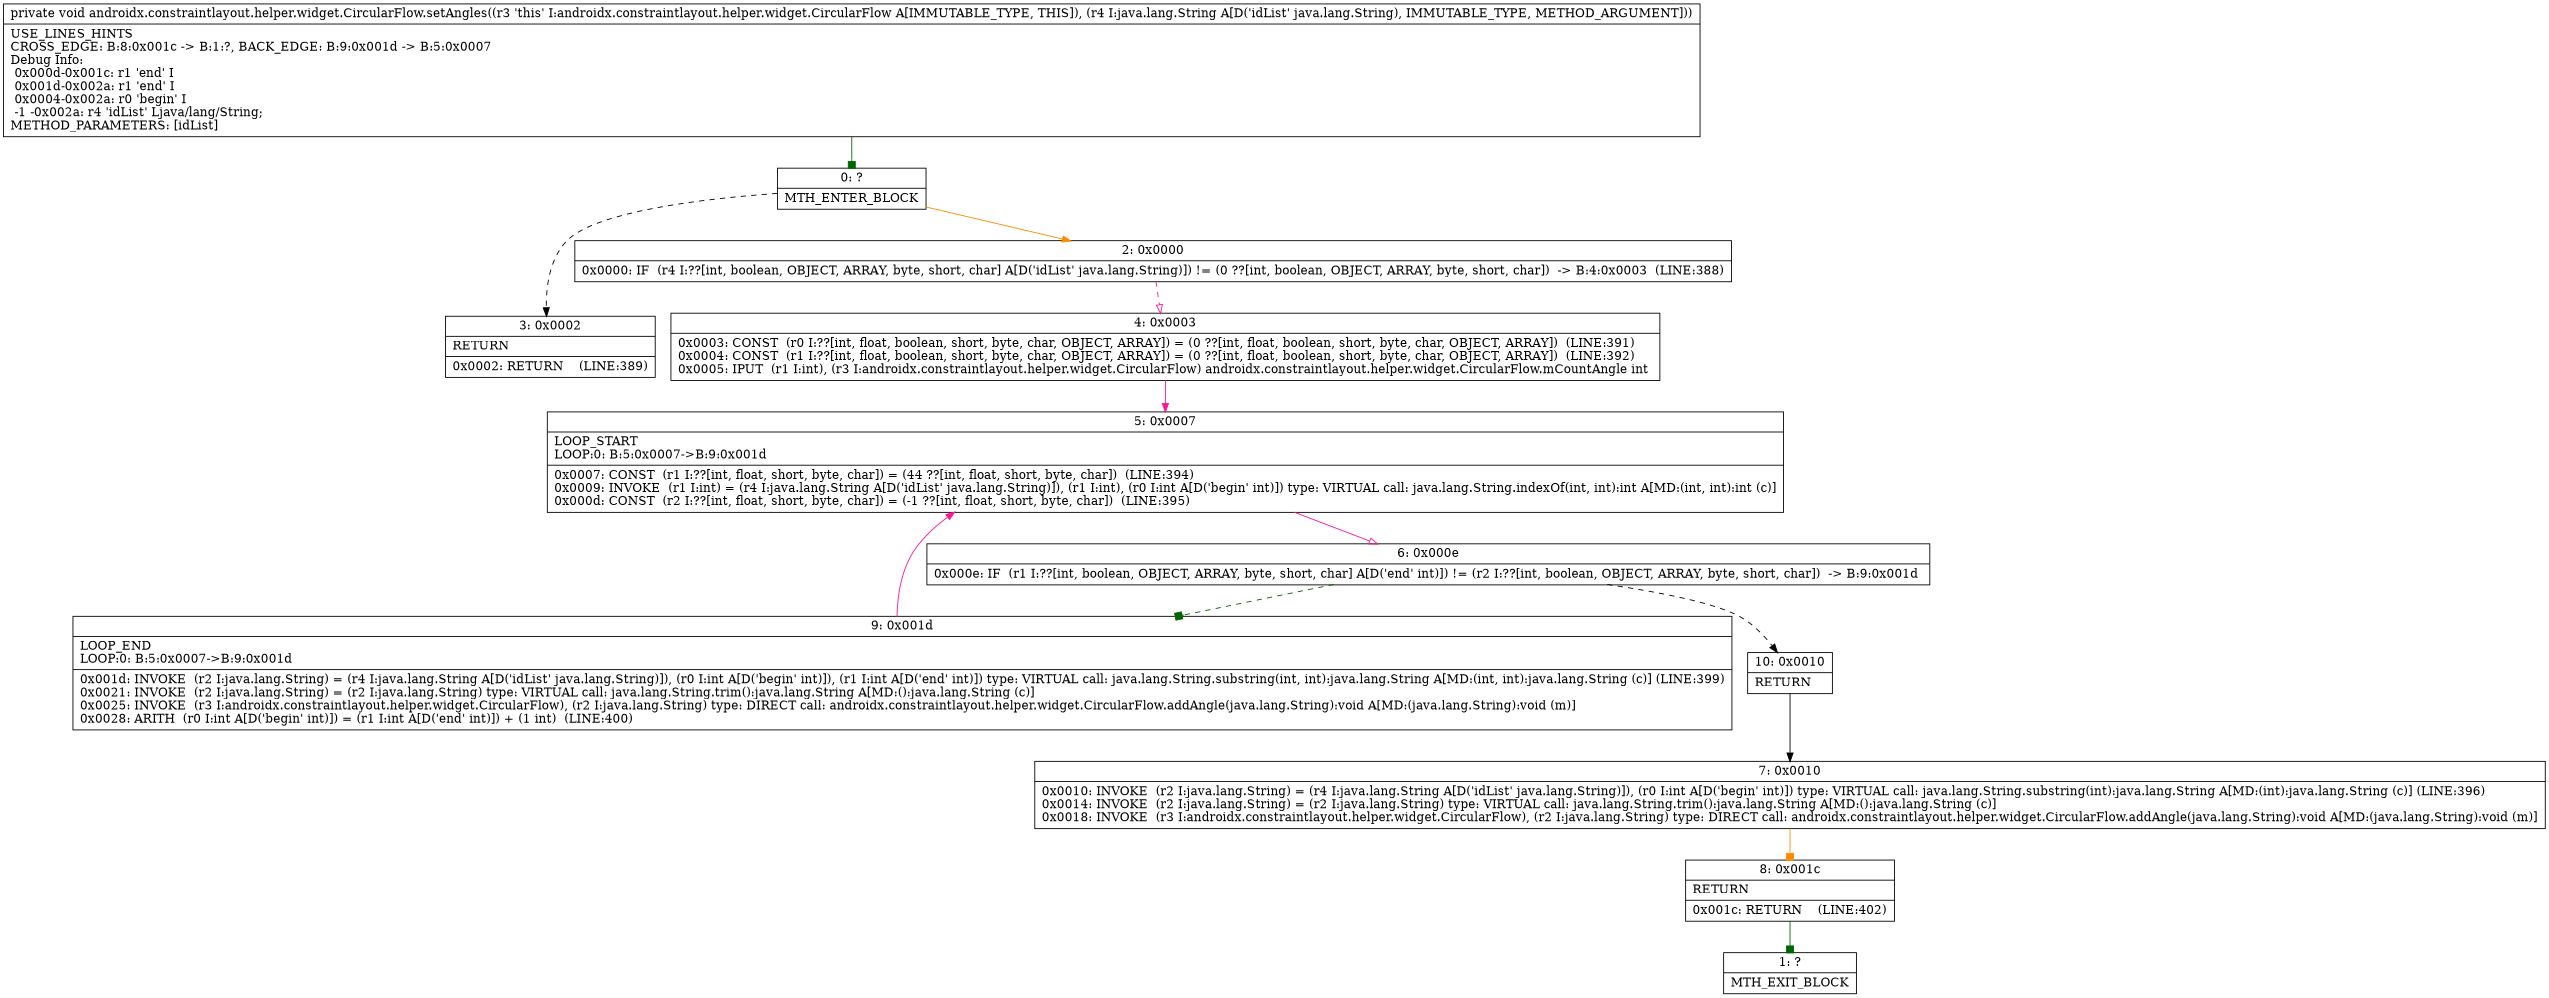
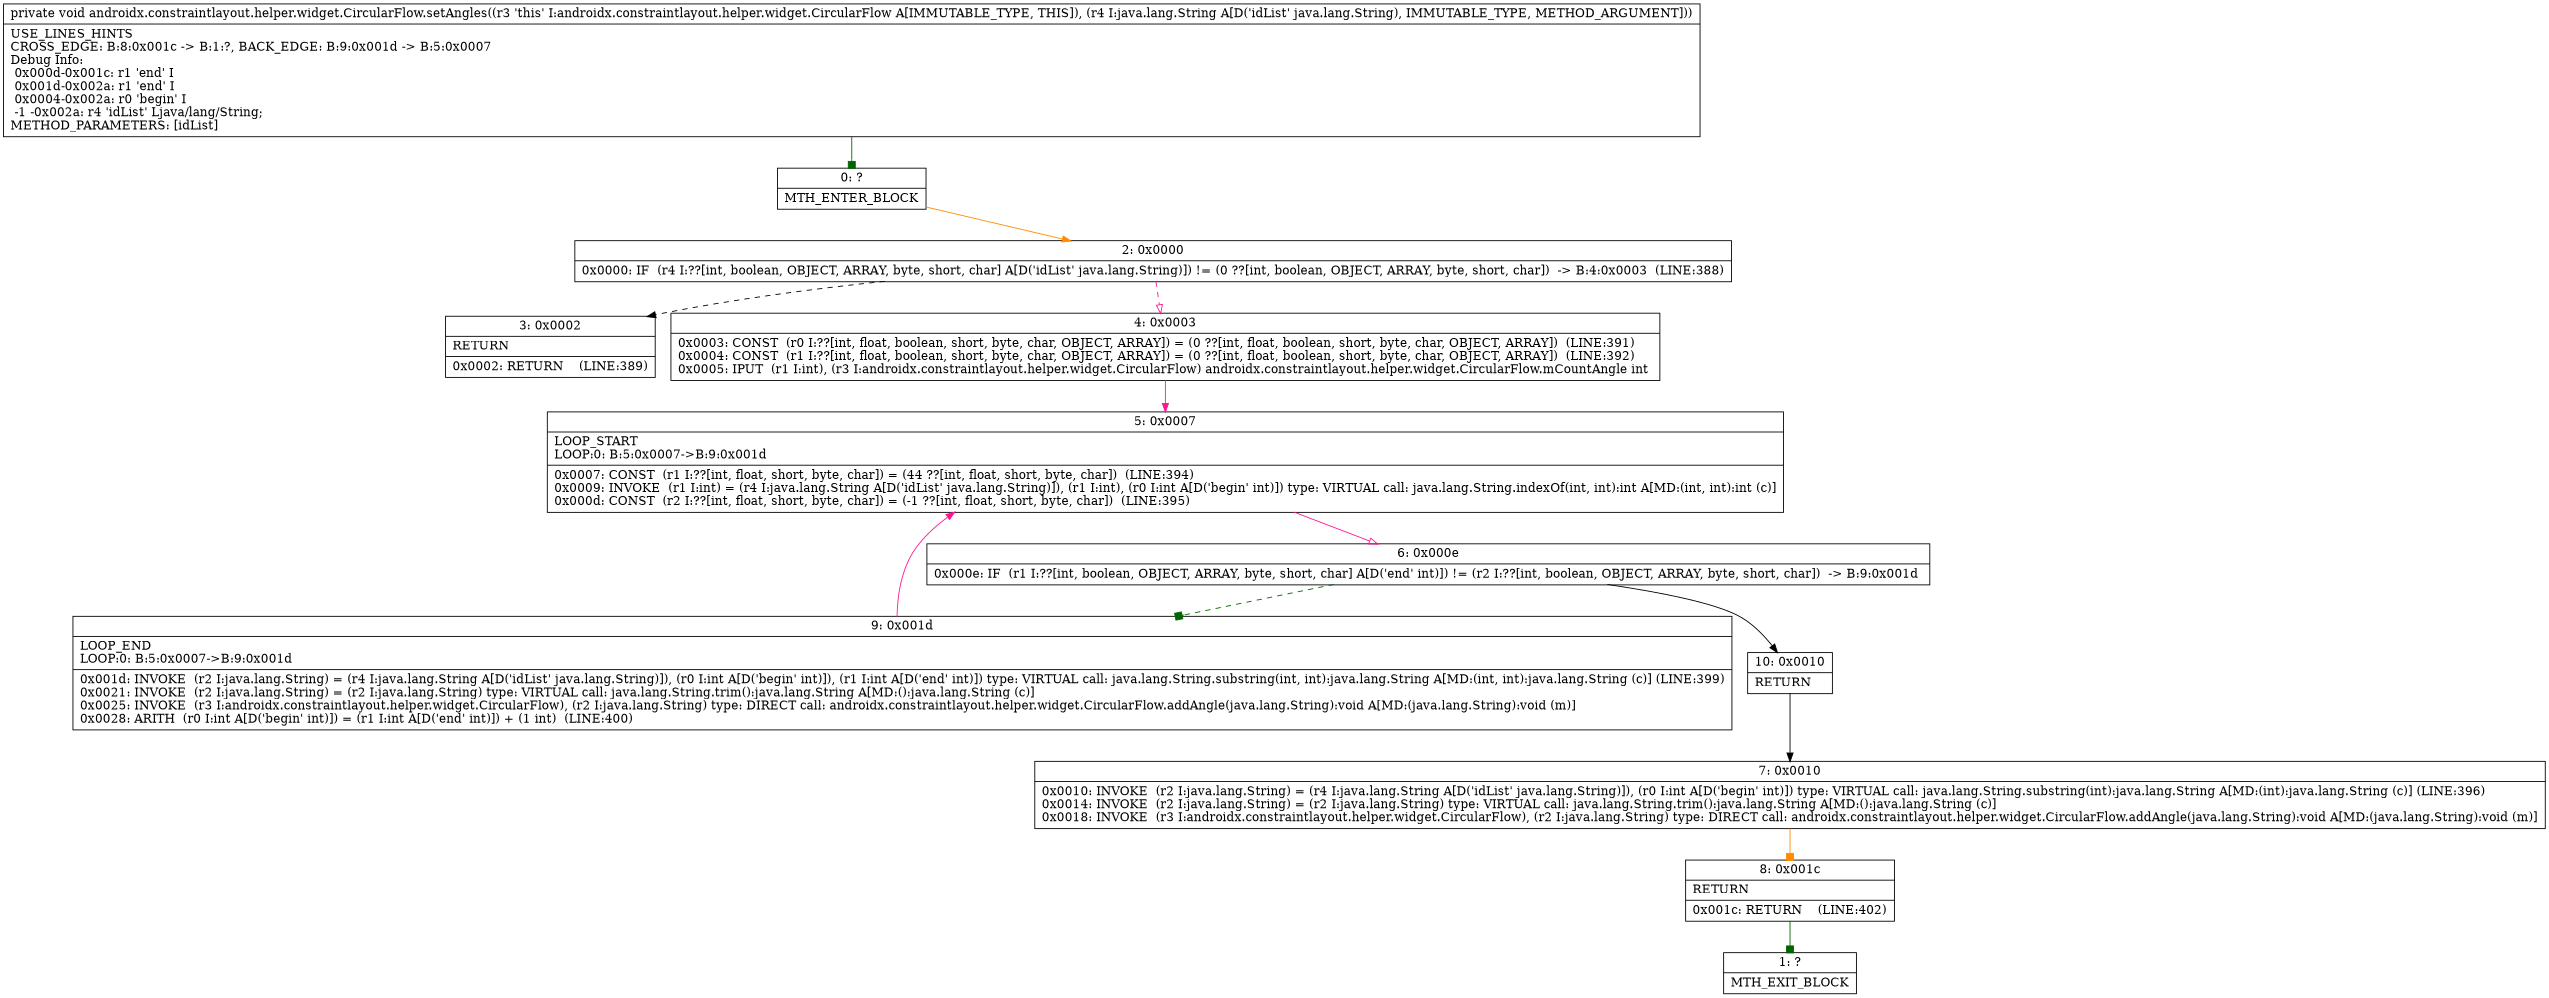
(634, 213) -> (770, 295)
(1696, 601) -> (1696, 601)
